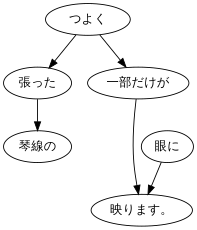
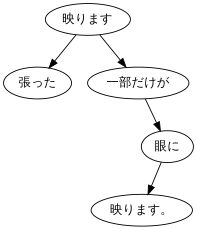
(88, 19) -> (88, 19)
(133, 142) -> (151, 111)
(38, 147) -> none
